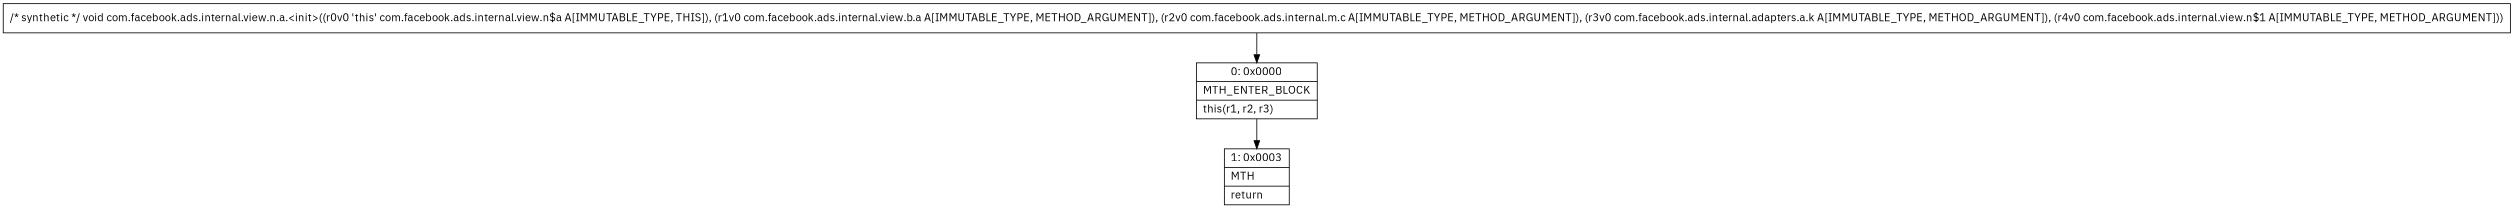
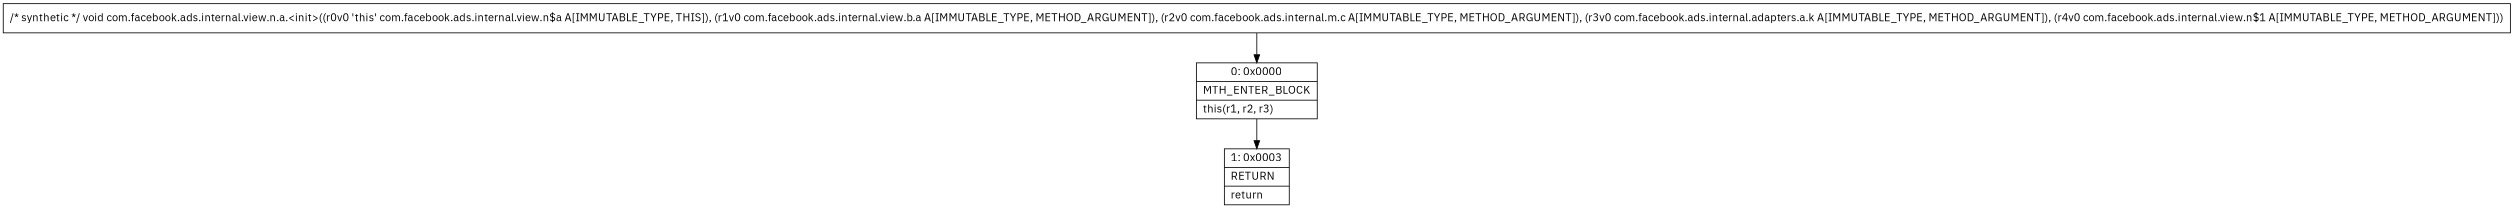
(1243, 176) -> (1253, 176)
